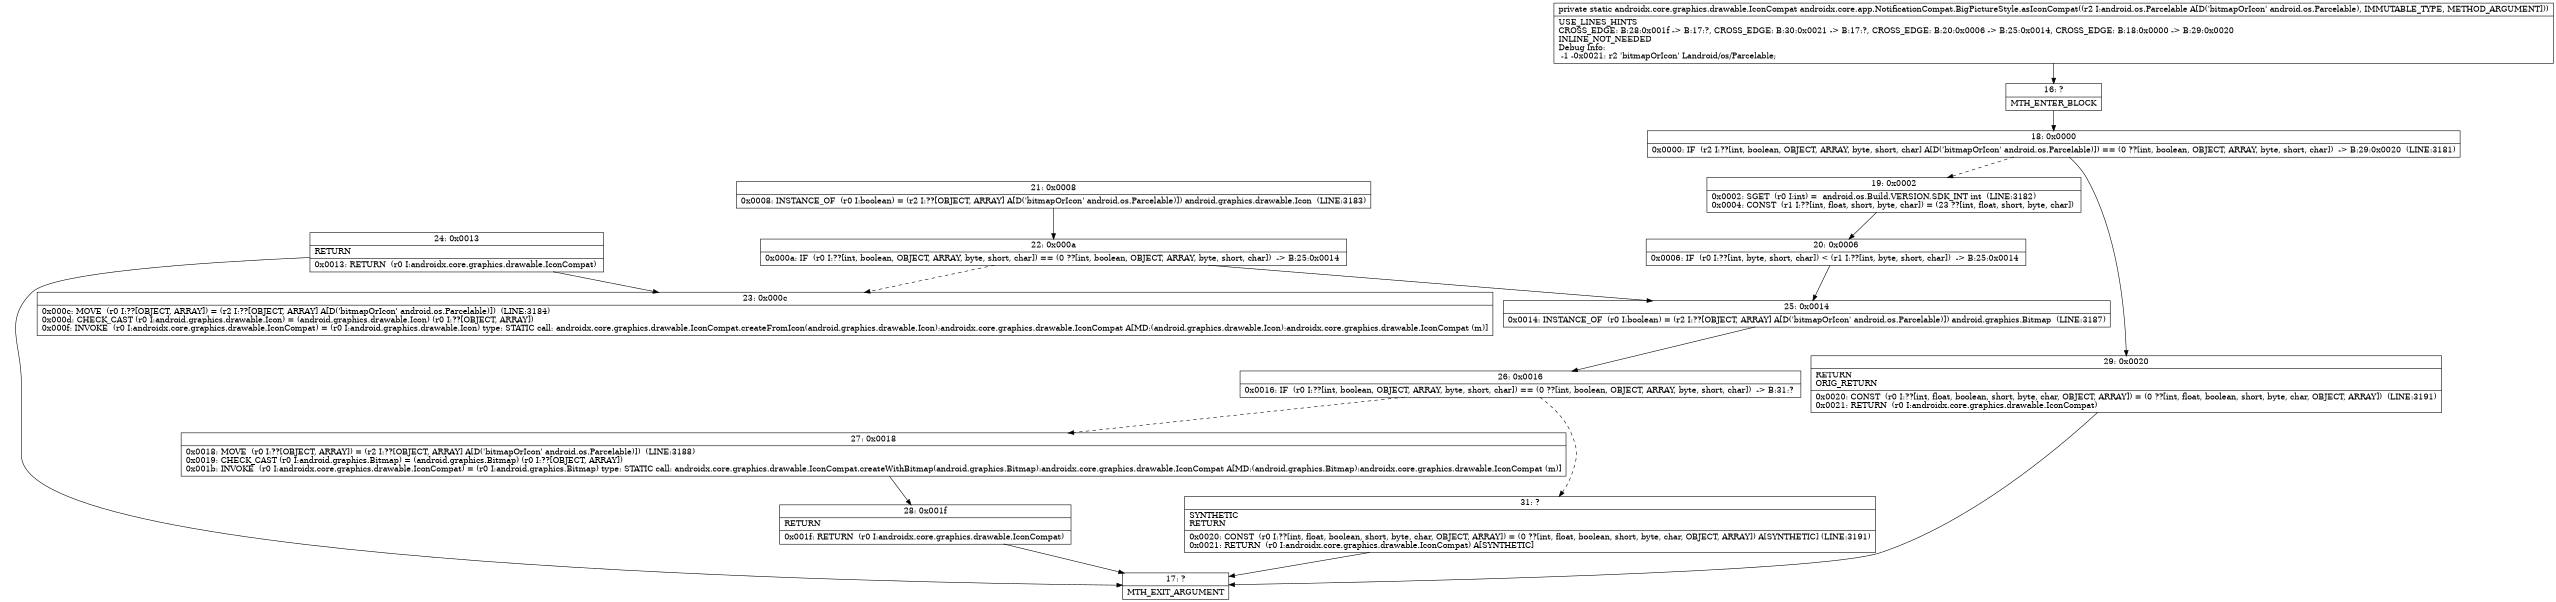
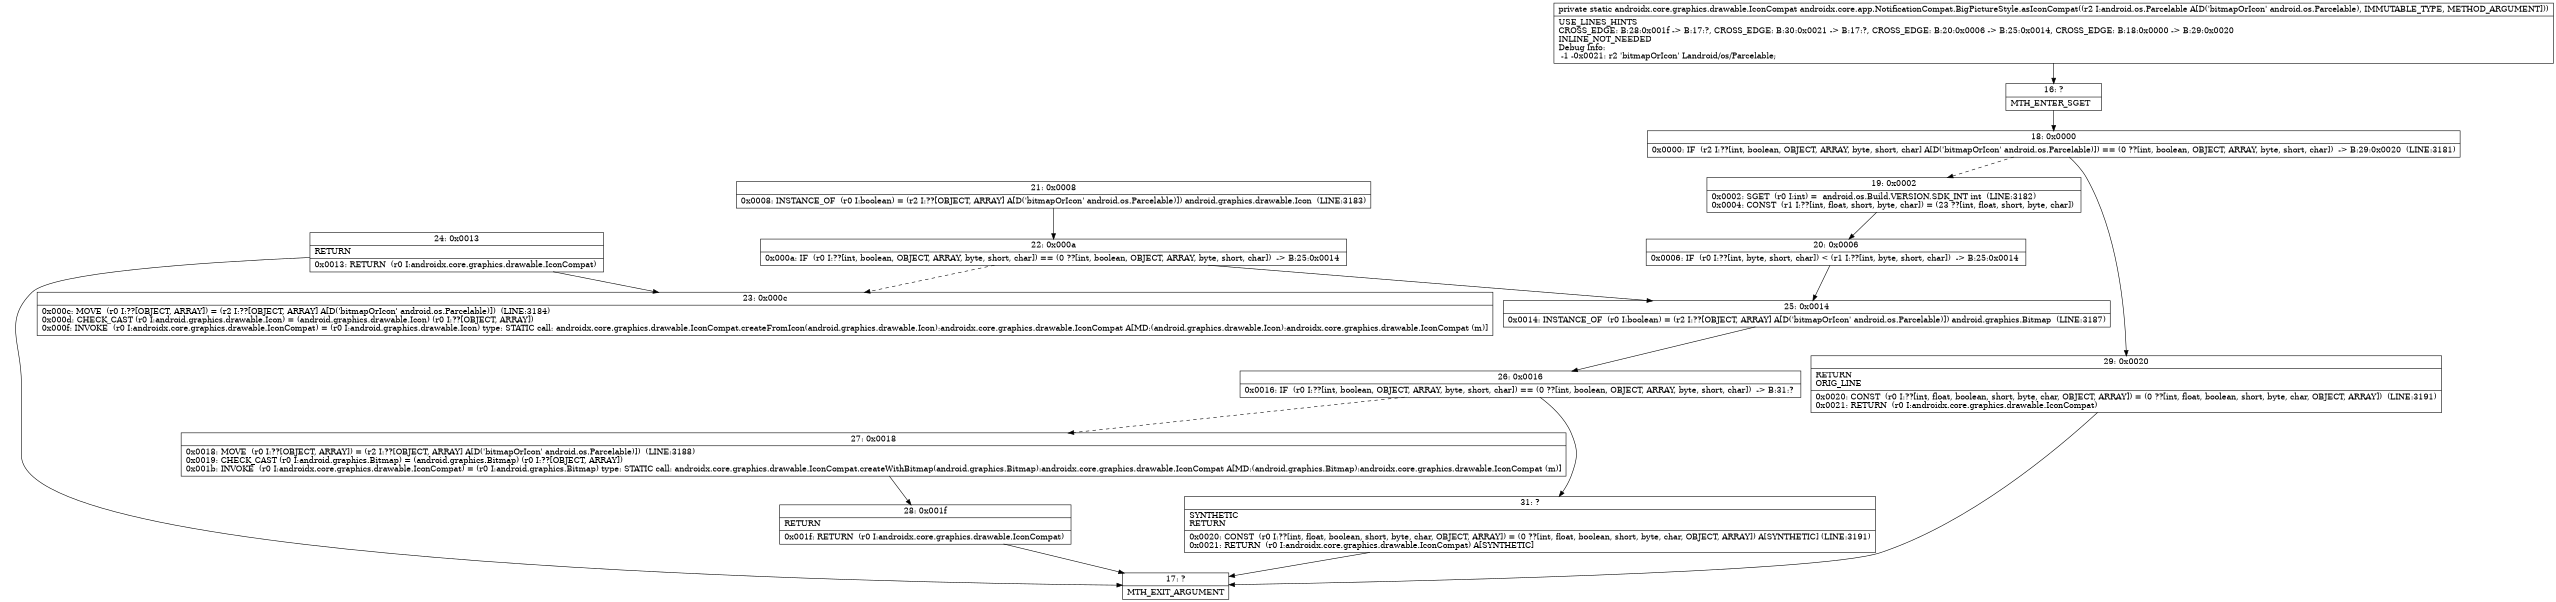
(2054, 104) -> (2050, 104)
(1846, 384) -> (1839, 384)
(1574, 440) -> (1574, 440)
